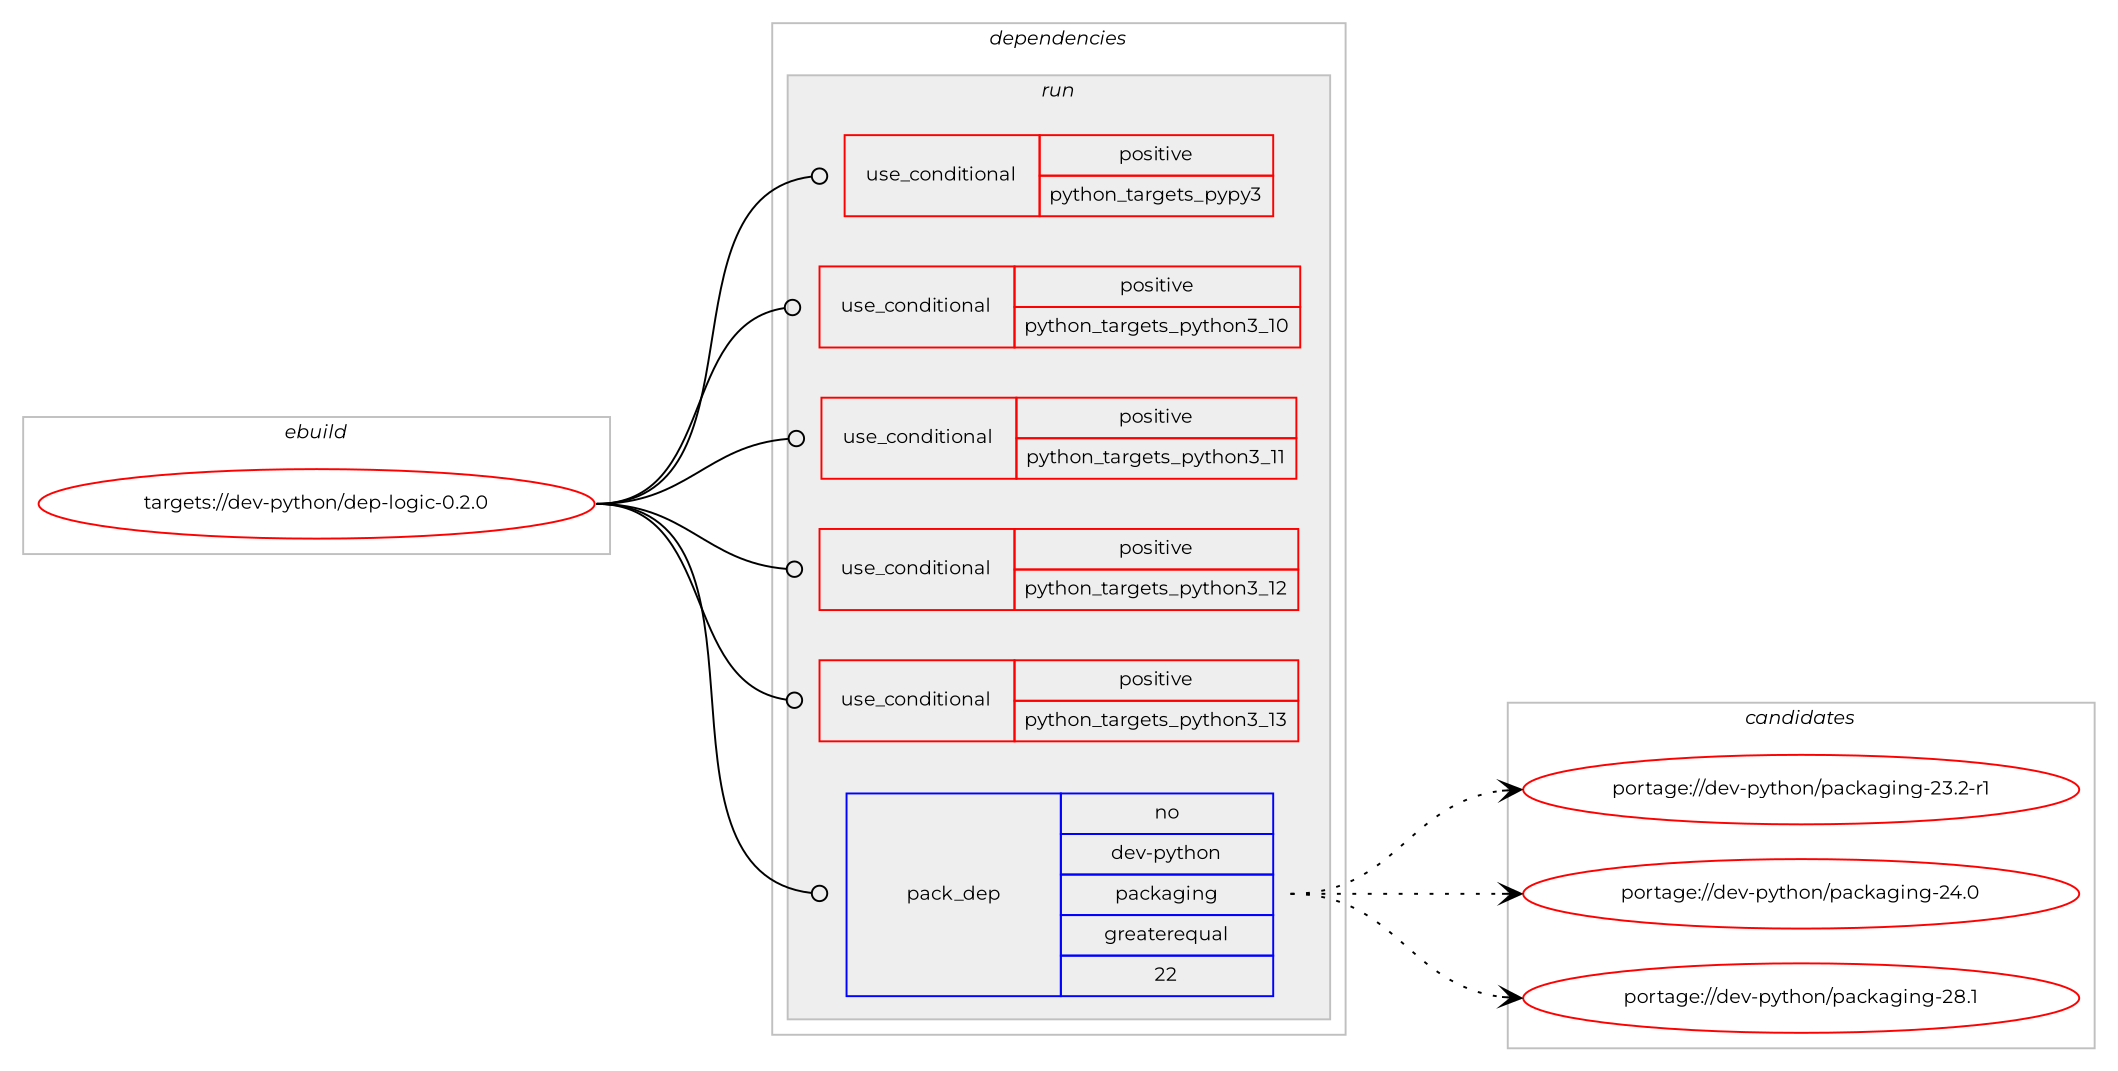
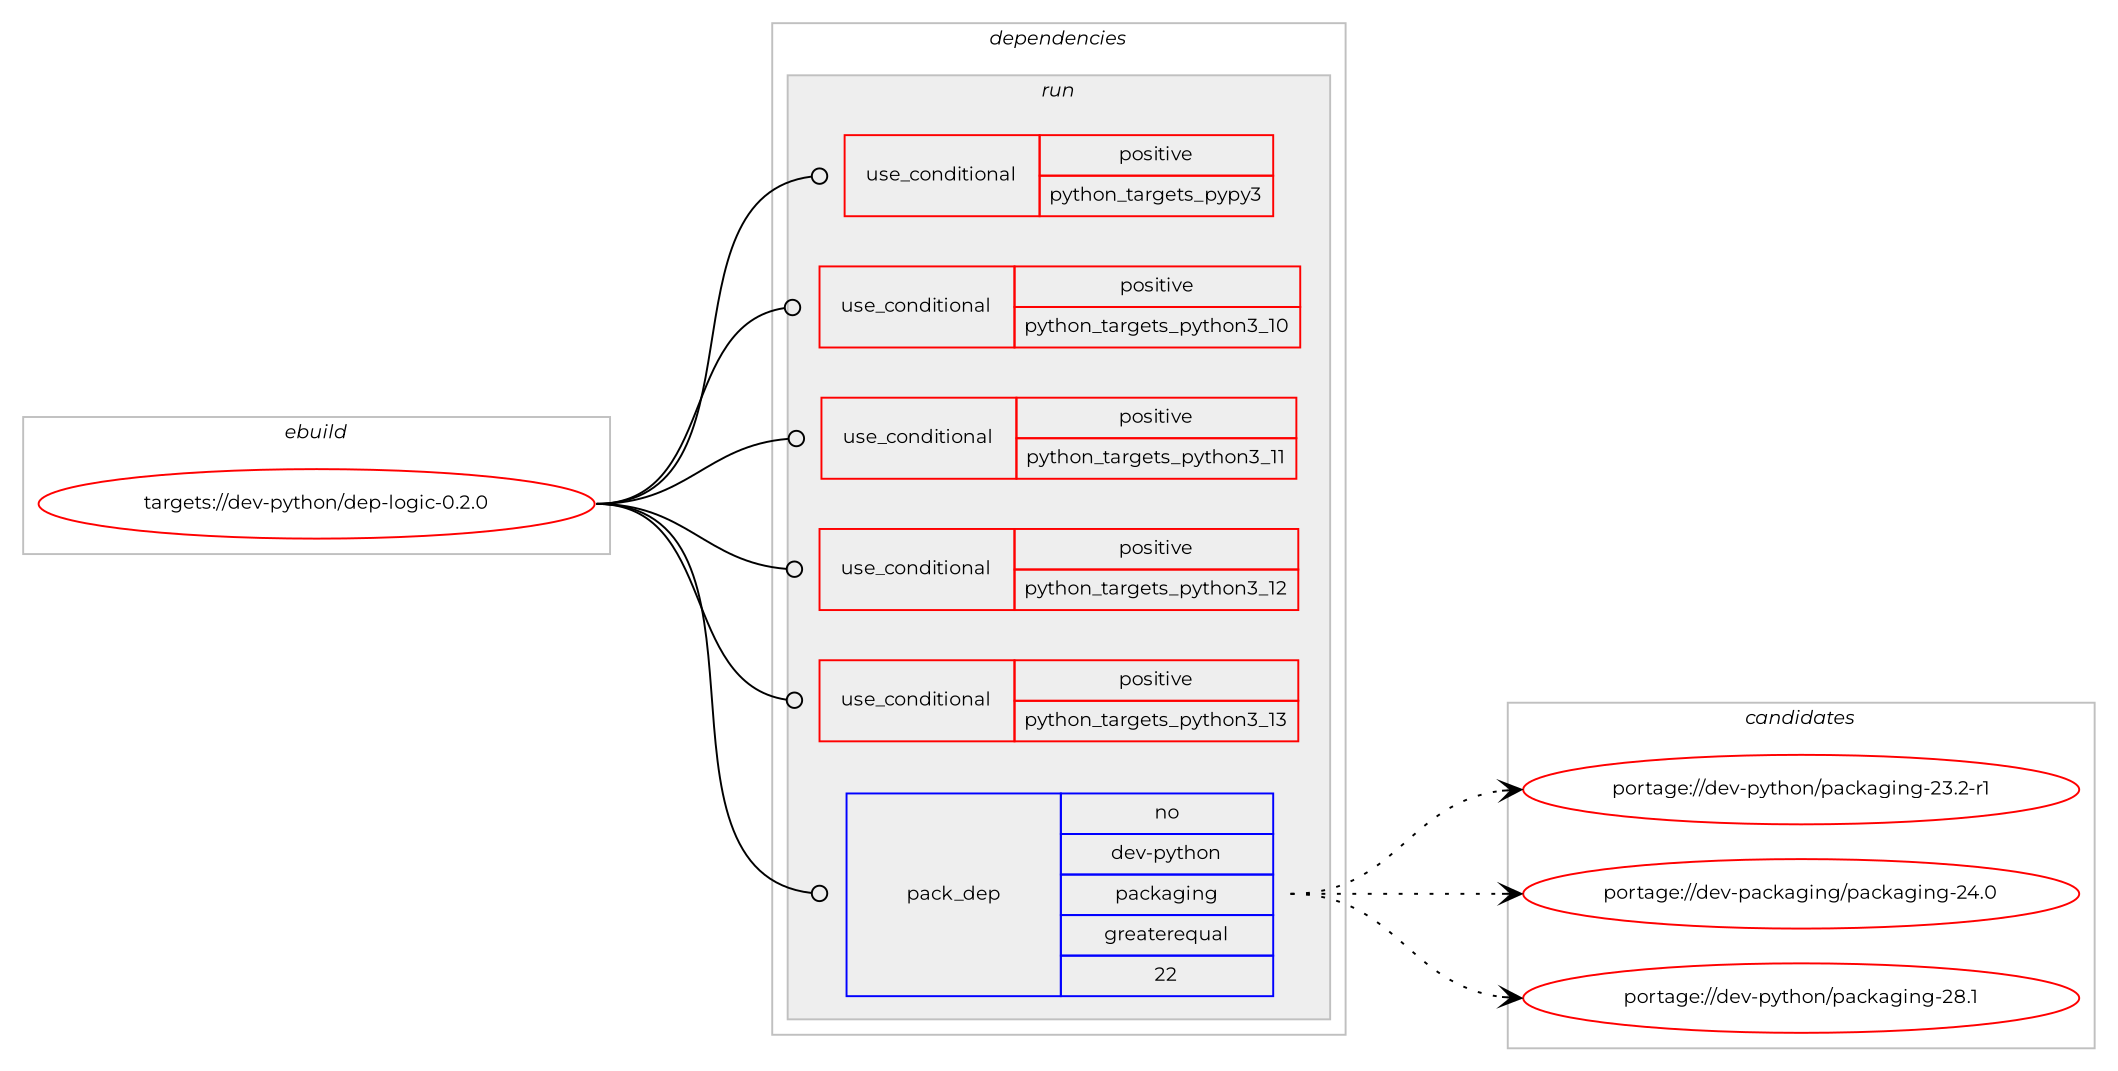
(1801, 894) -> (1801, 894)
